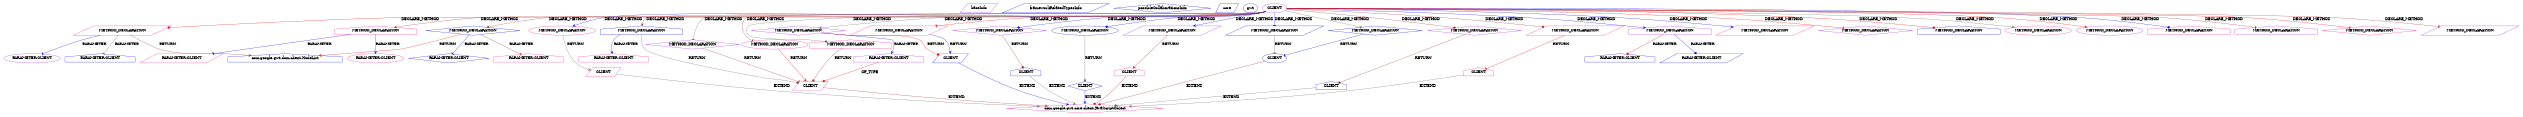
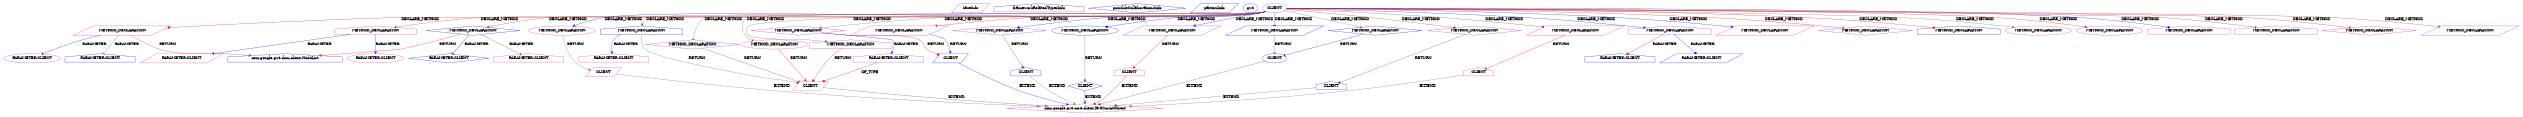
(1056, 8) -> (1039, 8)
(1227, 8) -> (1214, 8)
